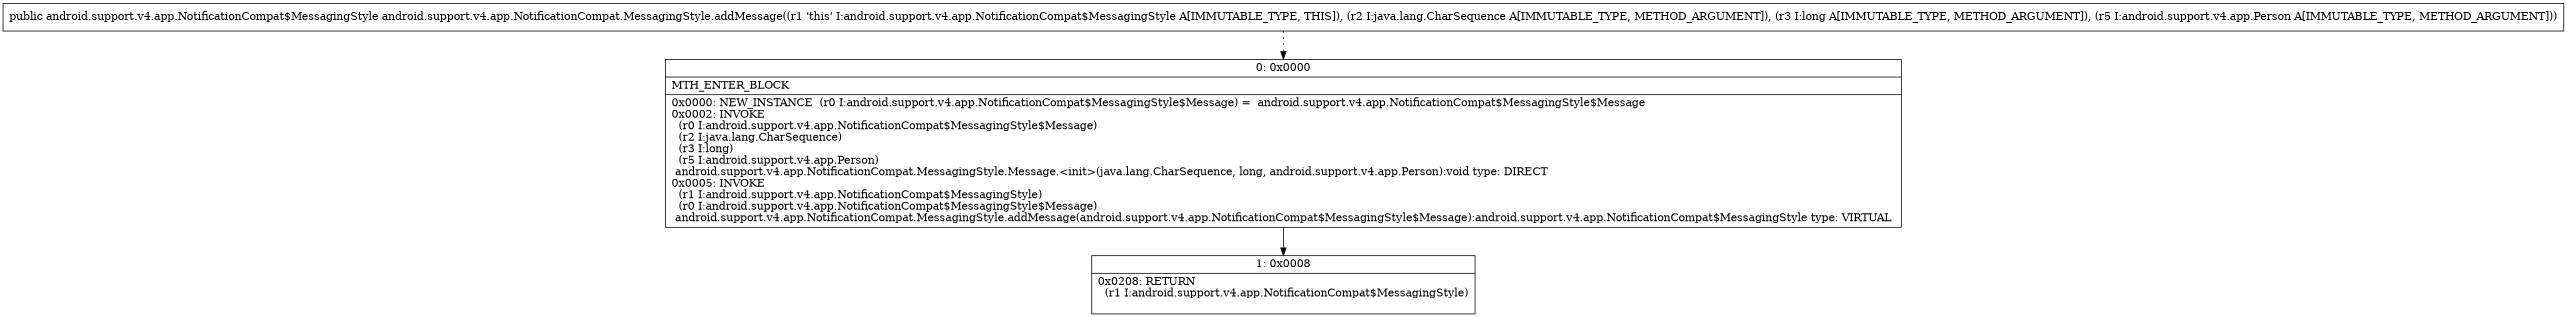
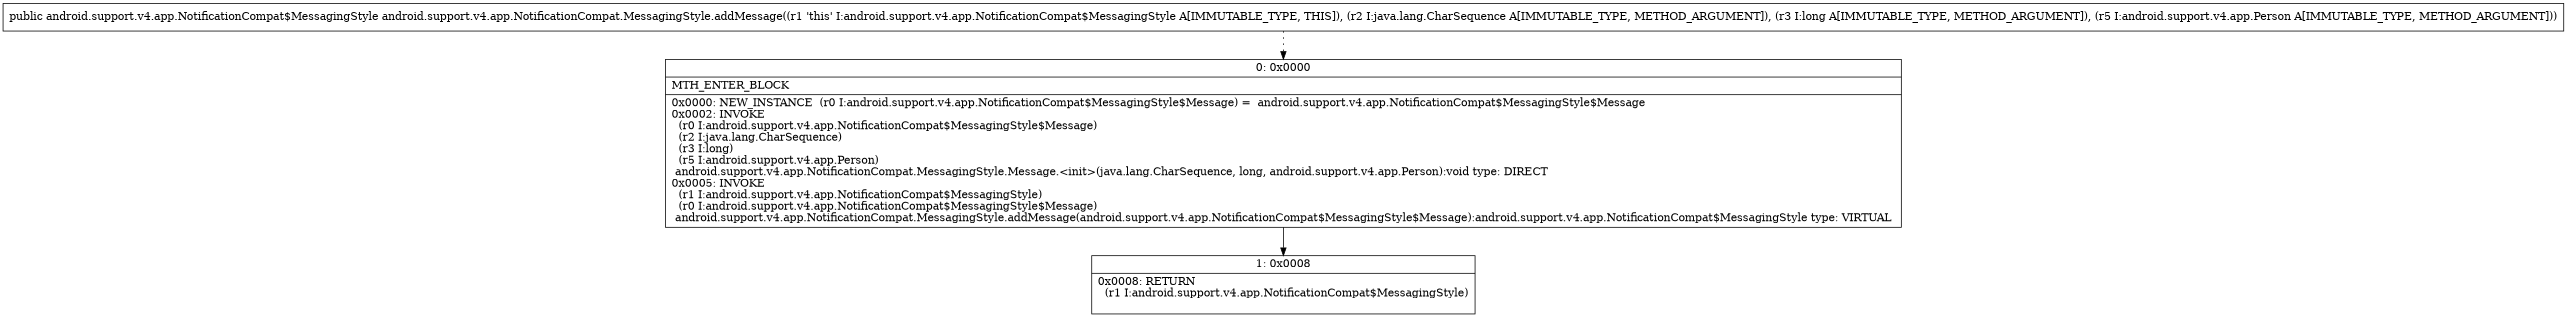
(1150, 282) -> (1150, 282)
